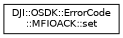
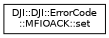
(62, 19) -> (55, 19)
